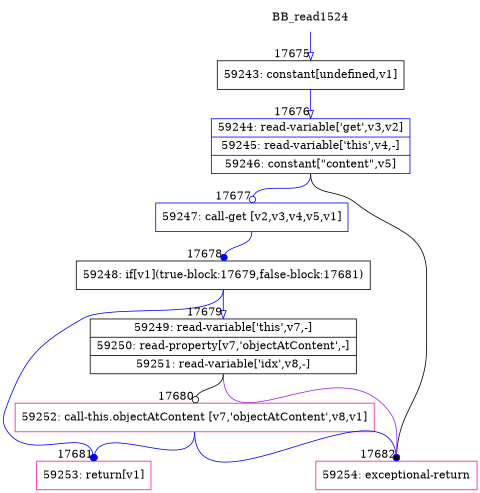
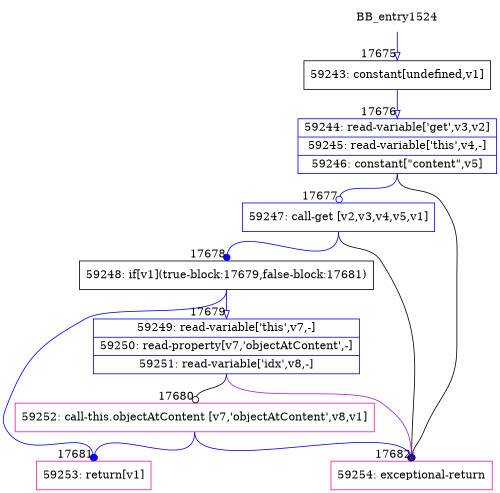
(311, 17) -> (397, 17)
none -> (410, 327)
(223, 346) -> (226, 346)
(322, 389) -> (331, 394)
